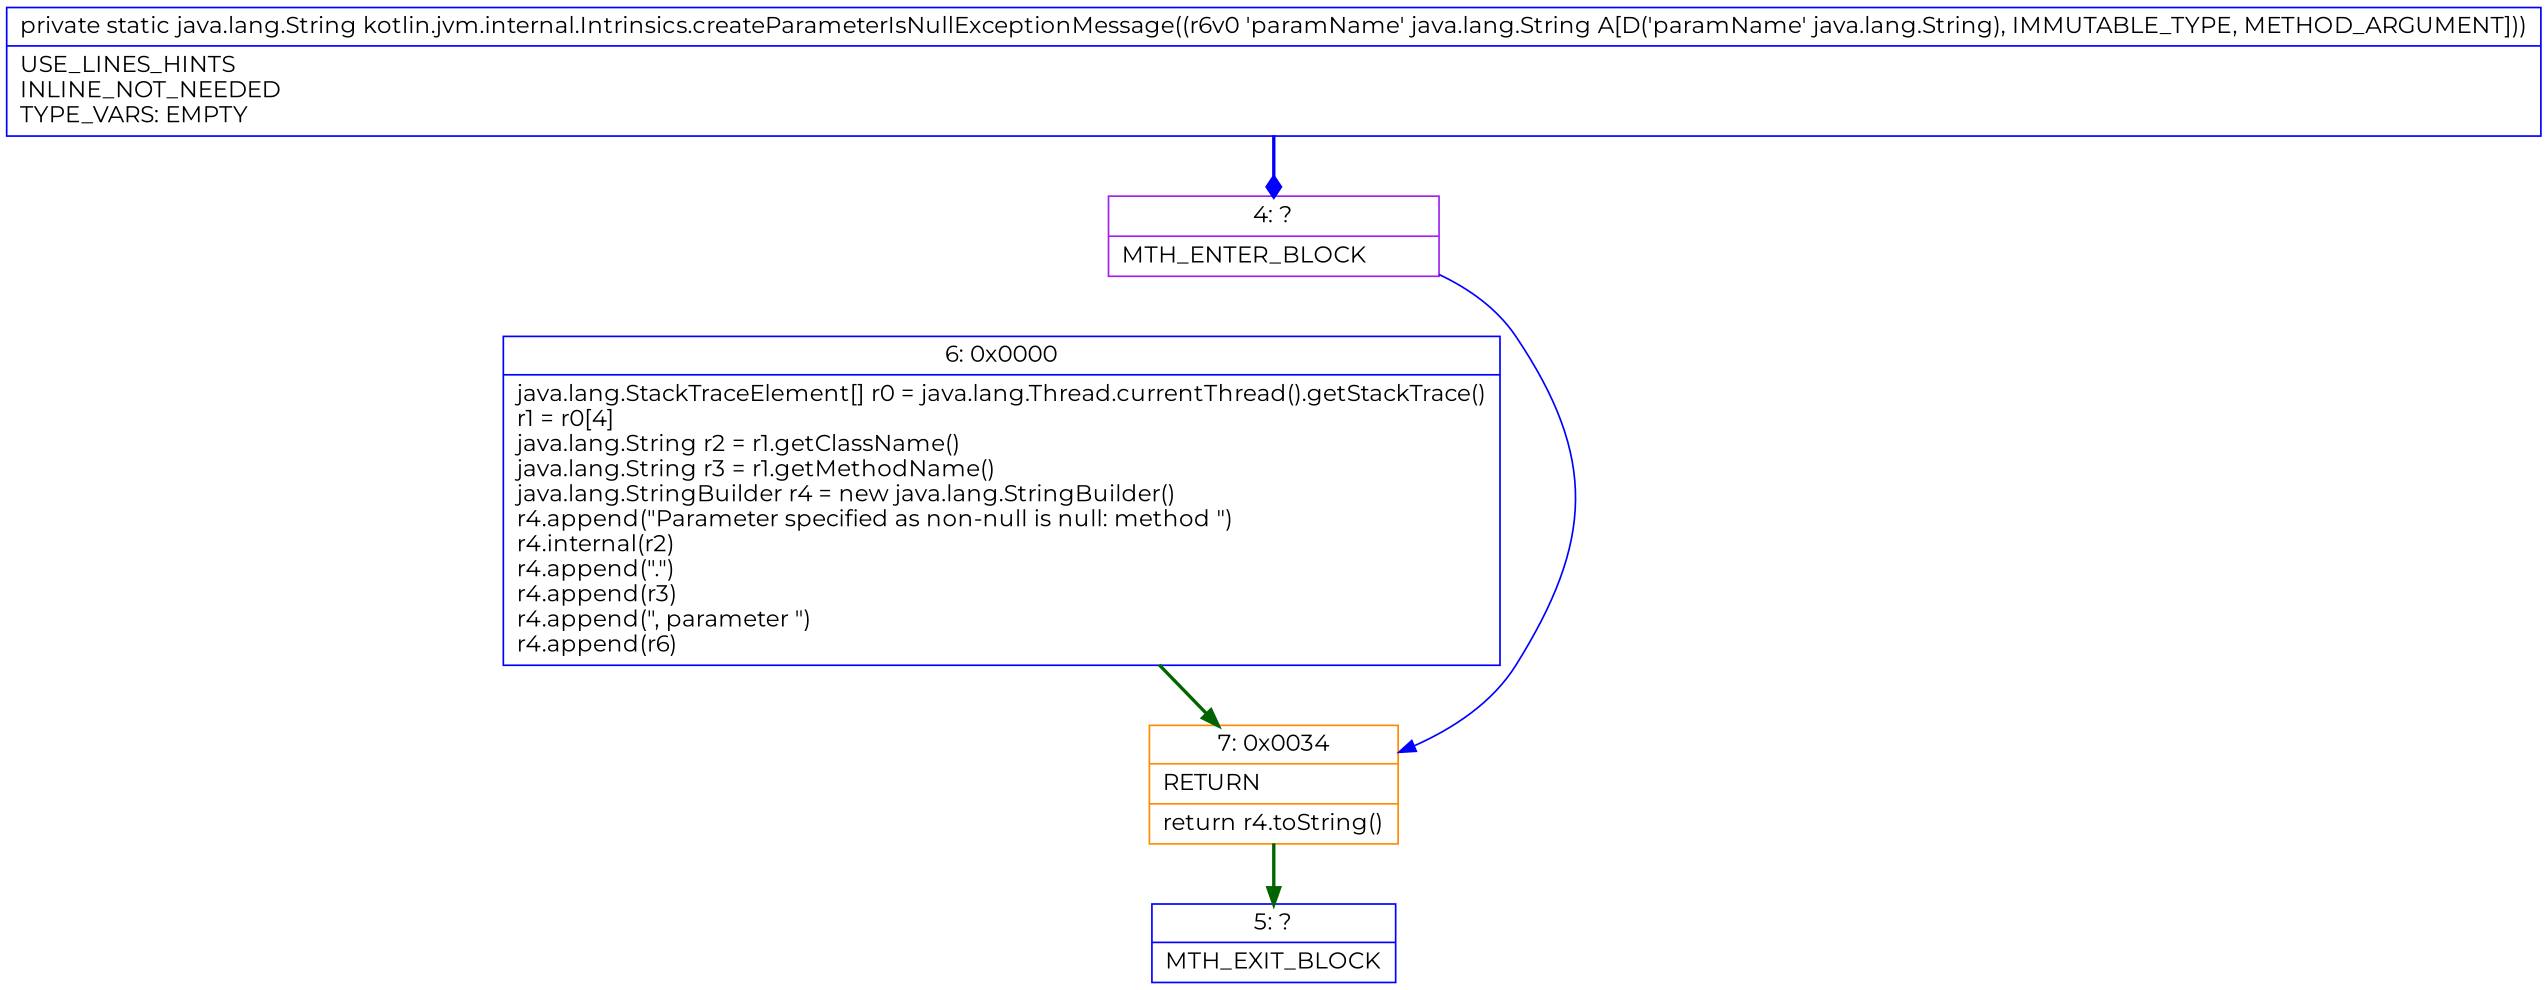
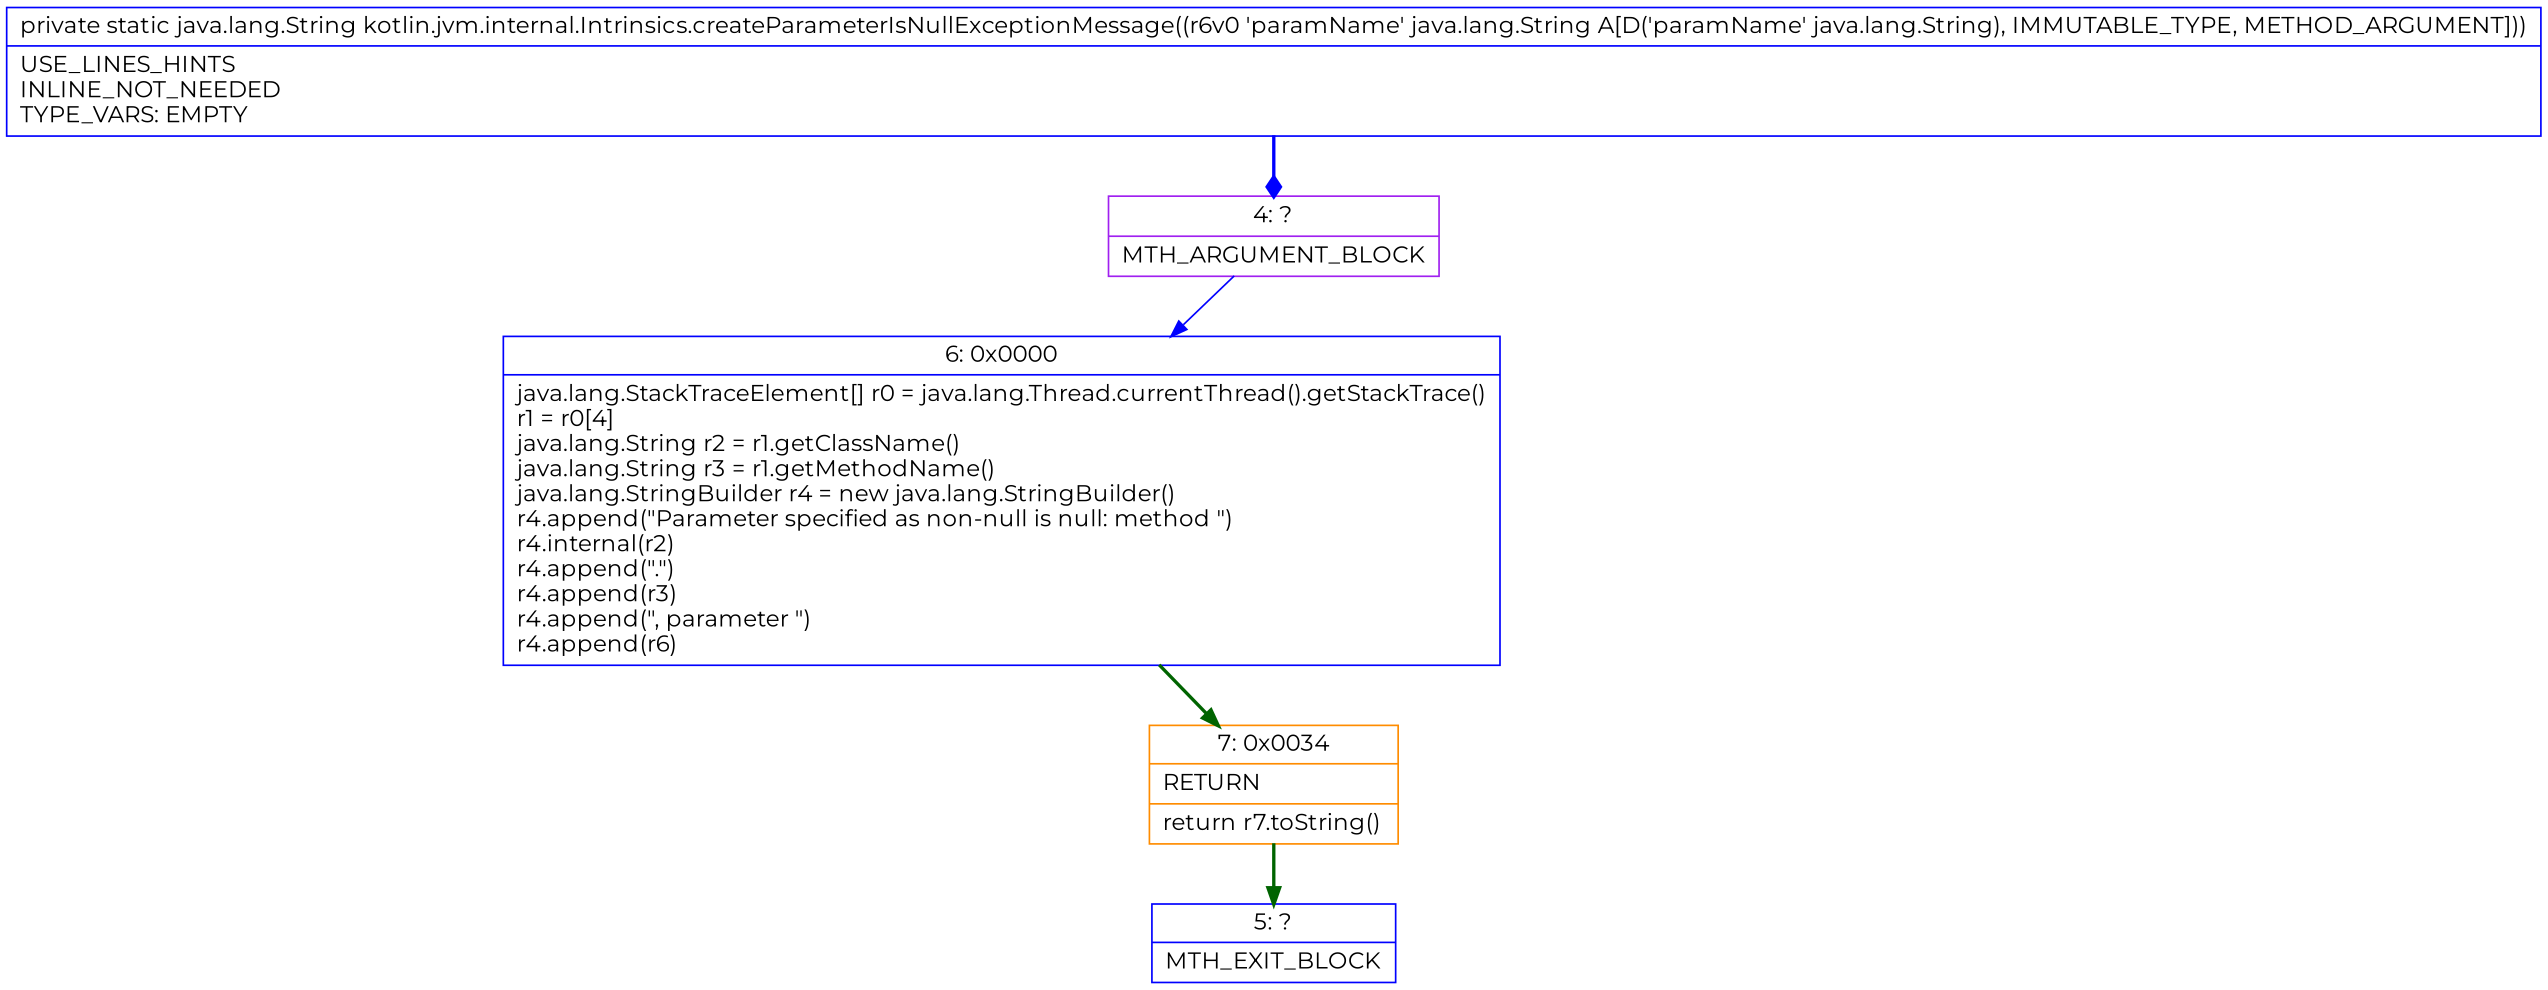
(1245, 255) -> (1274, 255)
(1574, 516) -> (1209, 300)
(1274, 823) -> (1272, 823)
